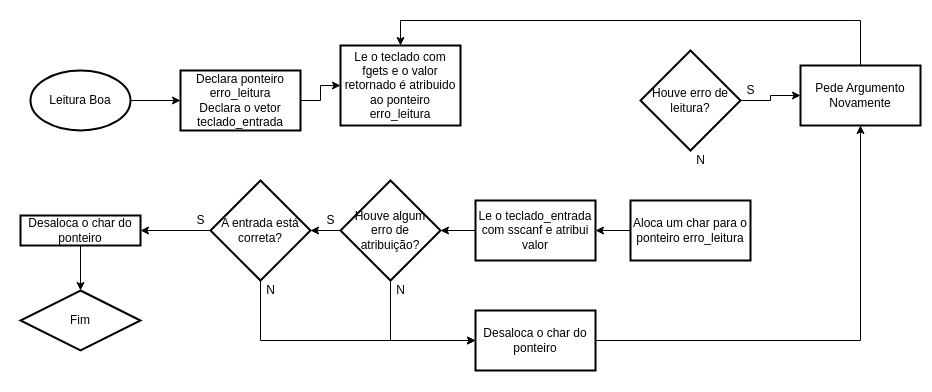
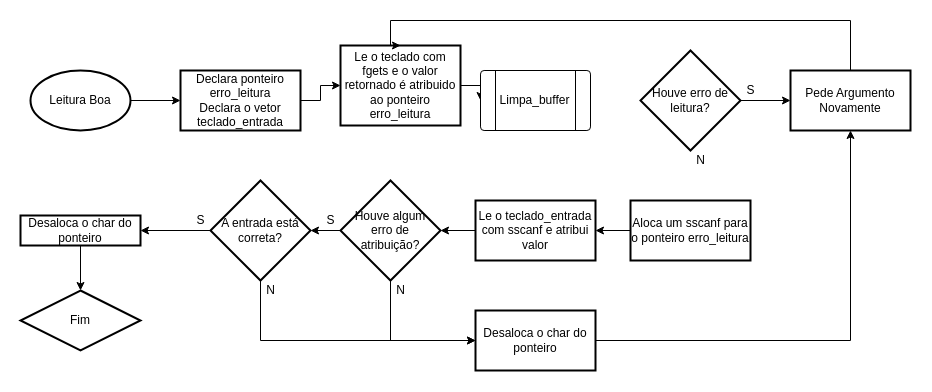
none -> (475, 86)
(861, 96) -> (851, 101)
none -> (536, 101)
(691, 231) -> (691, 231)
